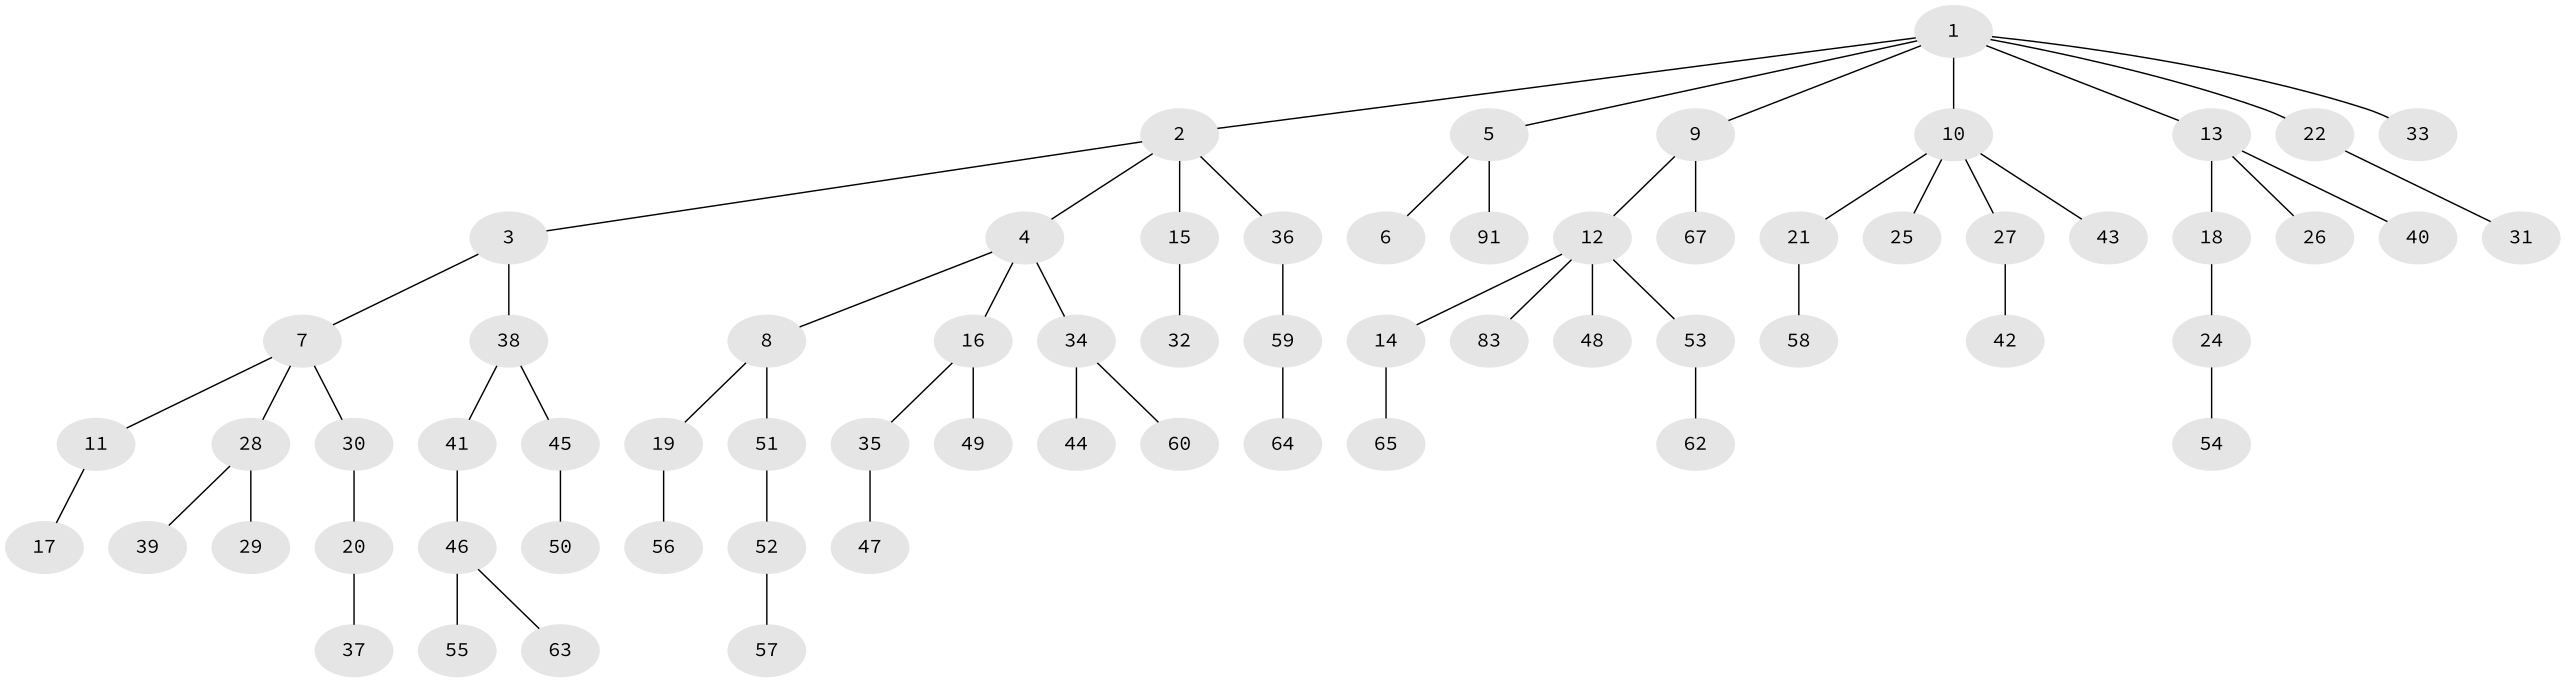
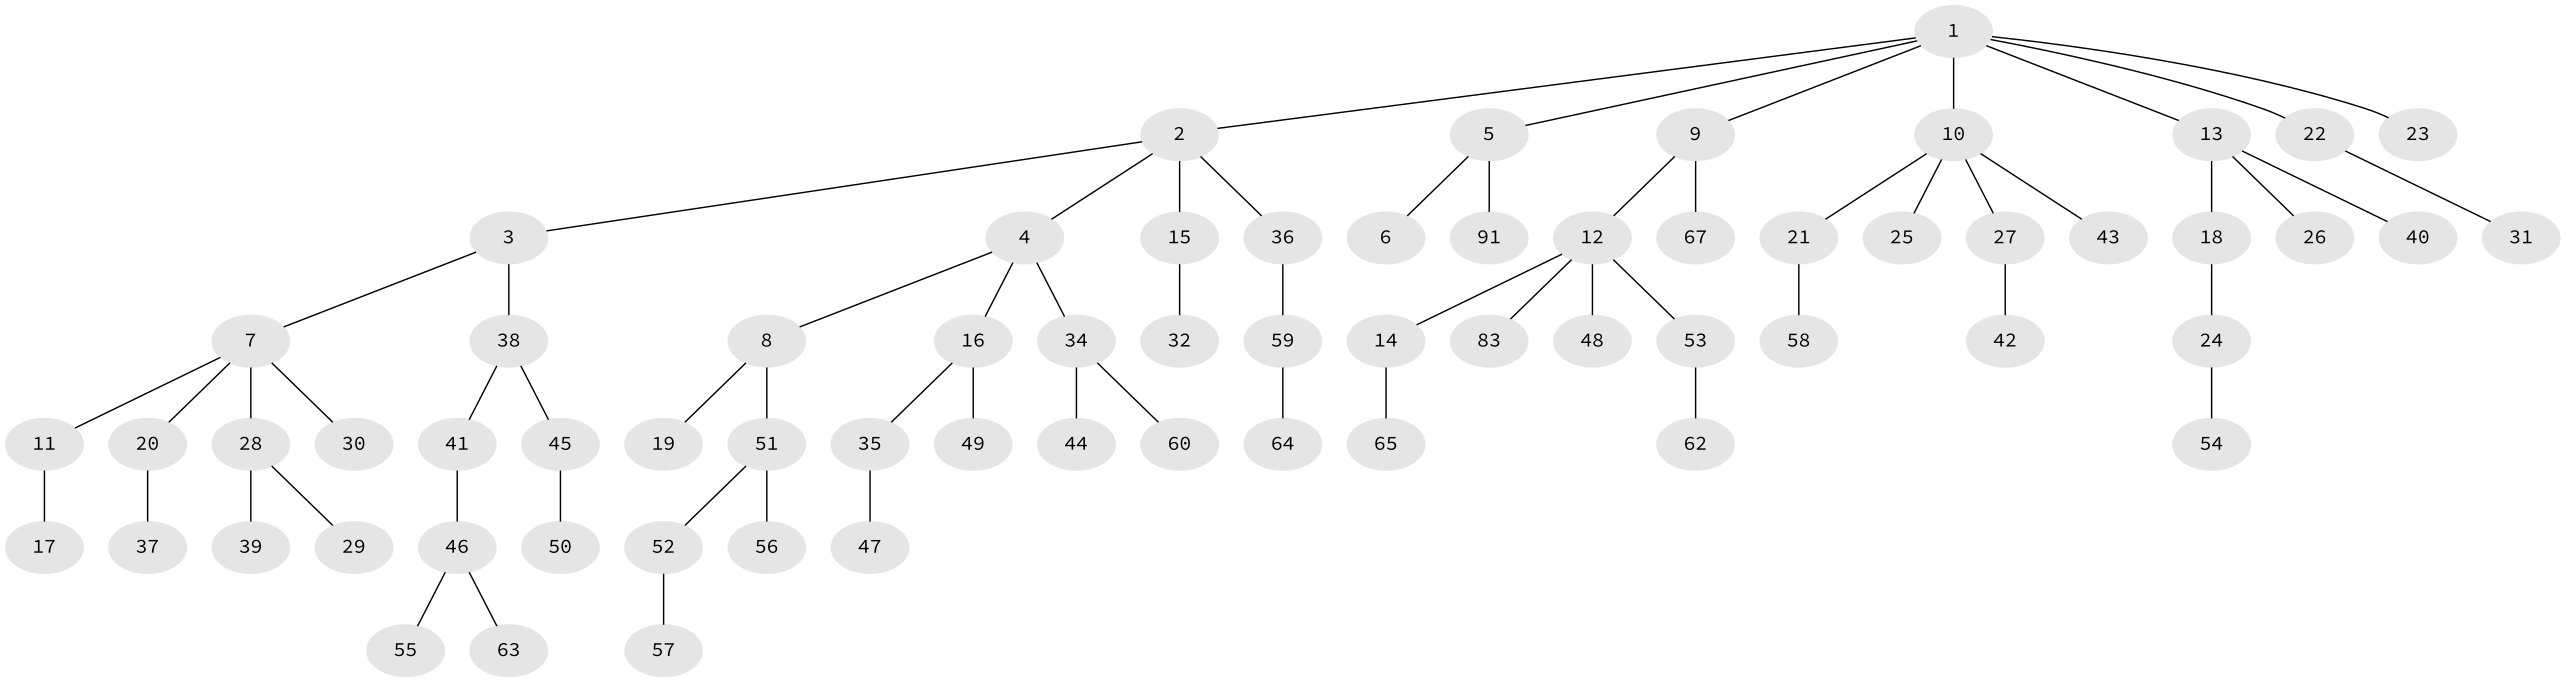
(2418, 135) -> (2418, 135)
(354, 496) -> (199, 393)
(664, 496) -> (767, 496)
